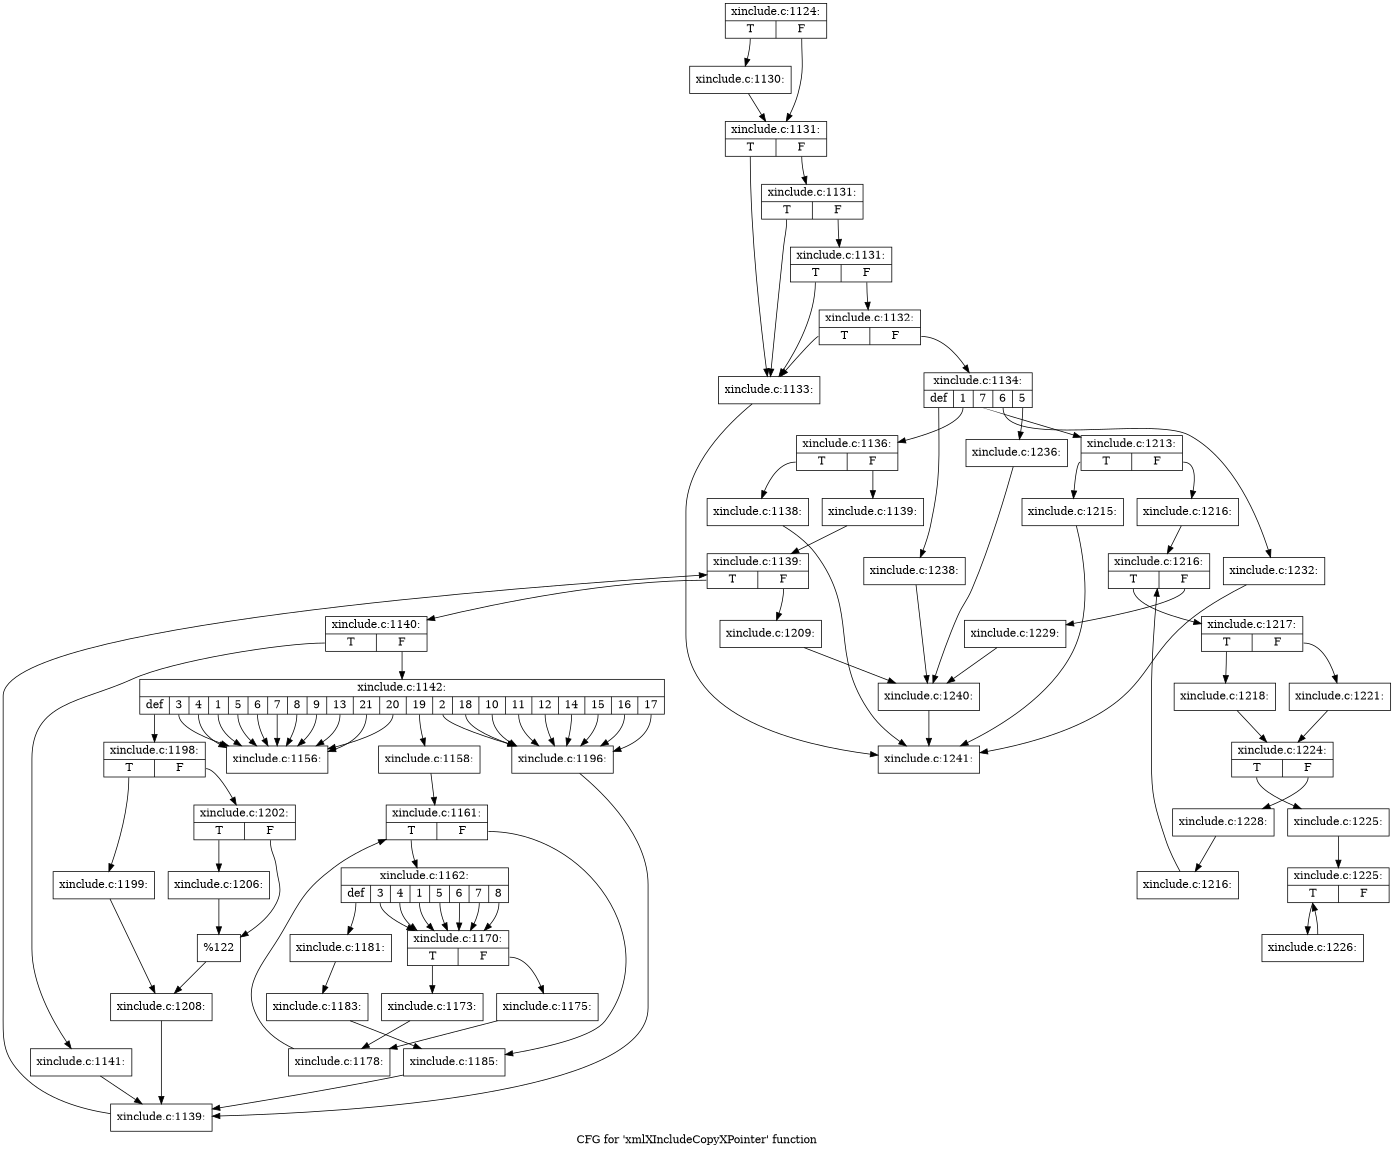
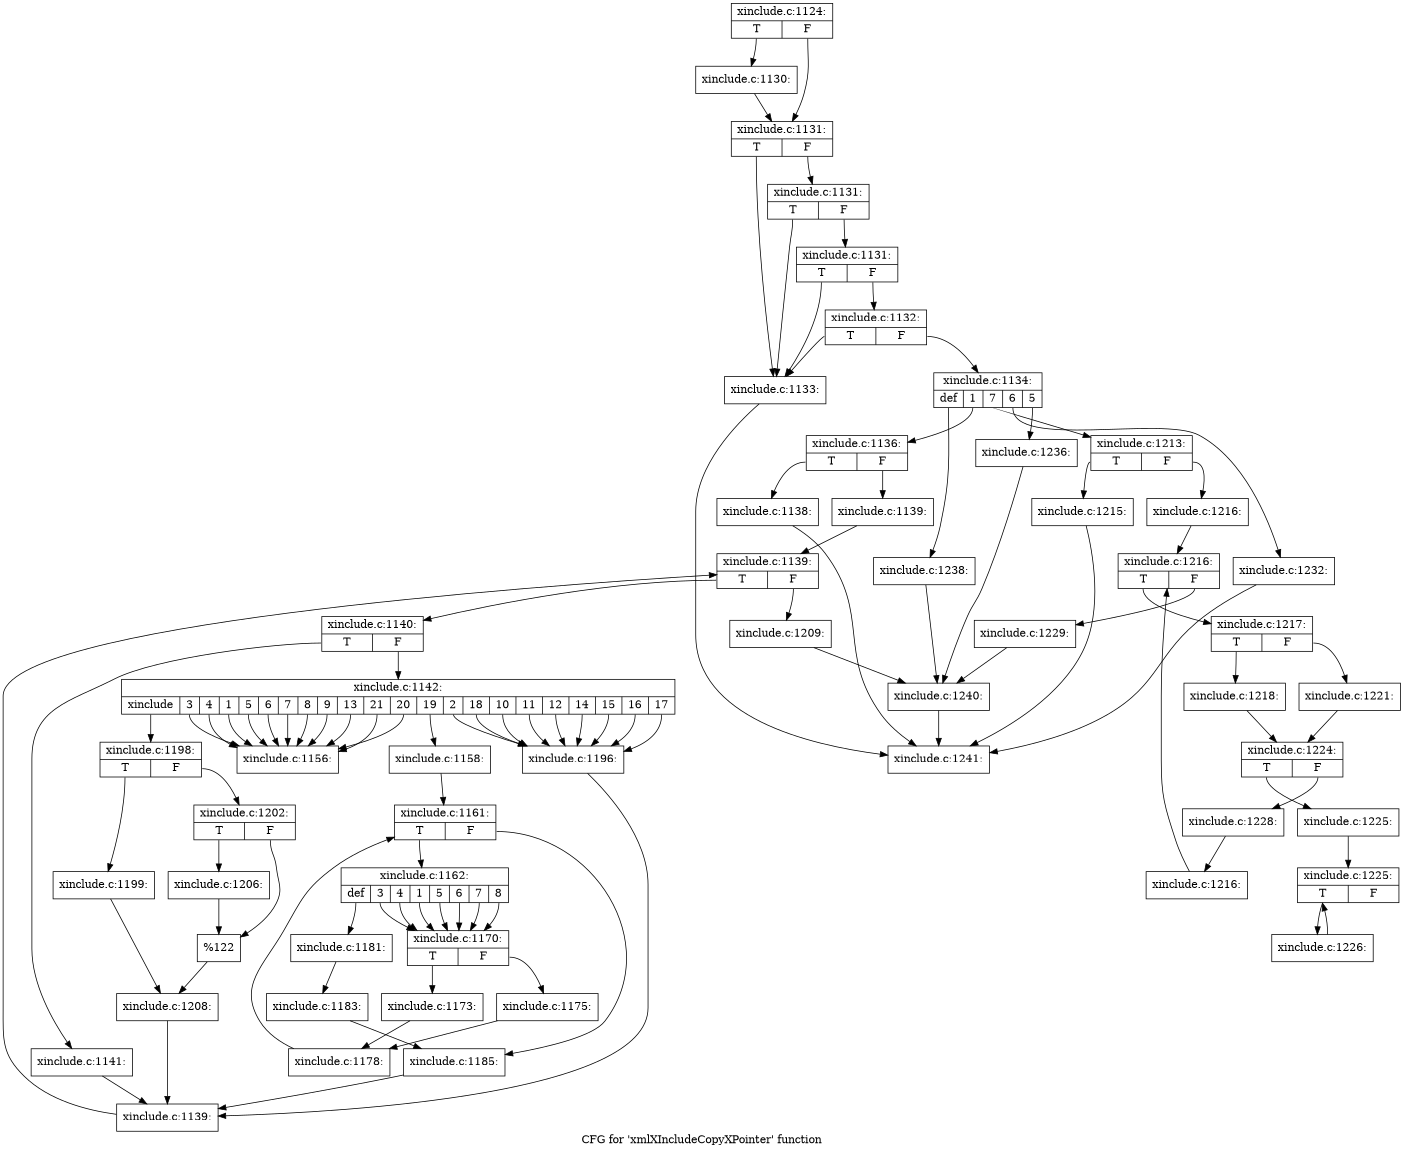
(155, 705) -> (151, 705)
